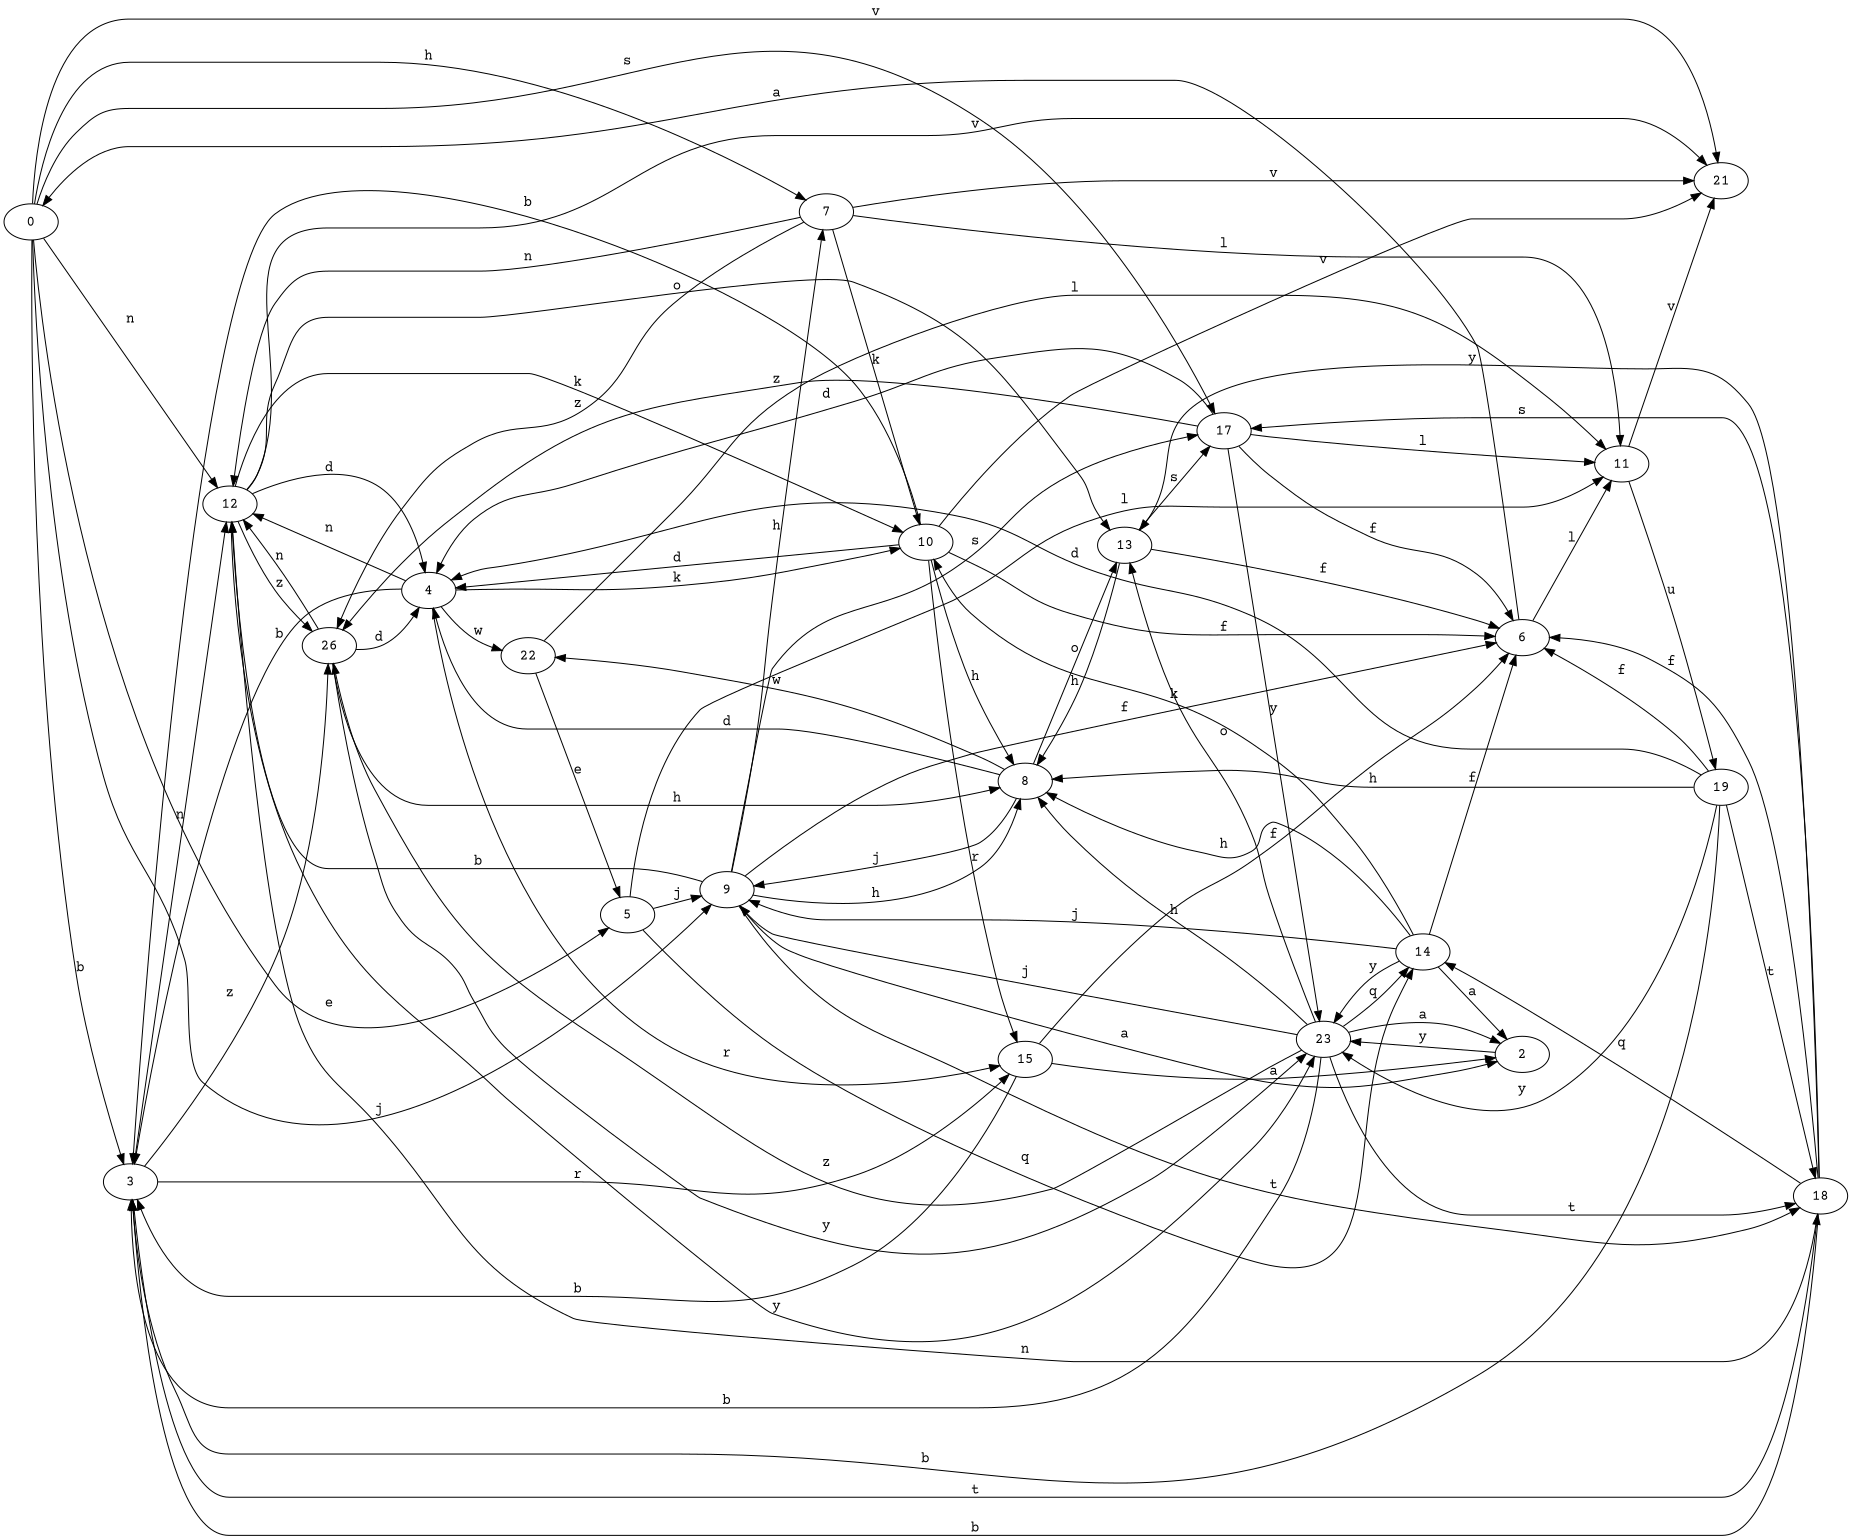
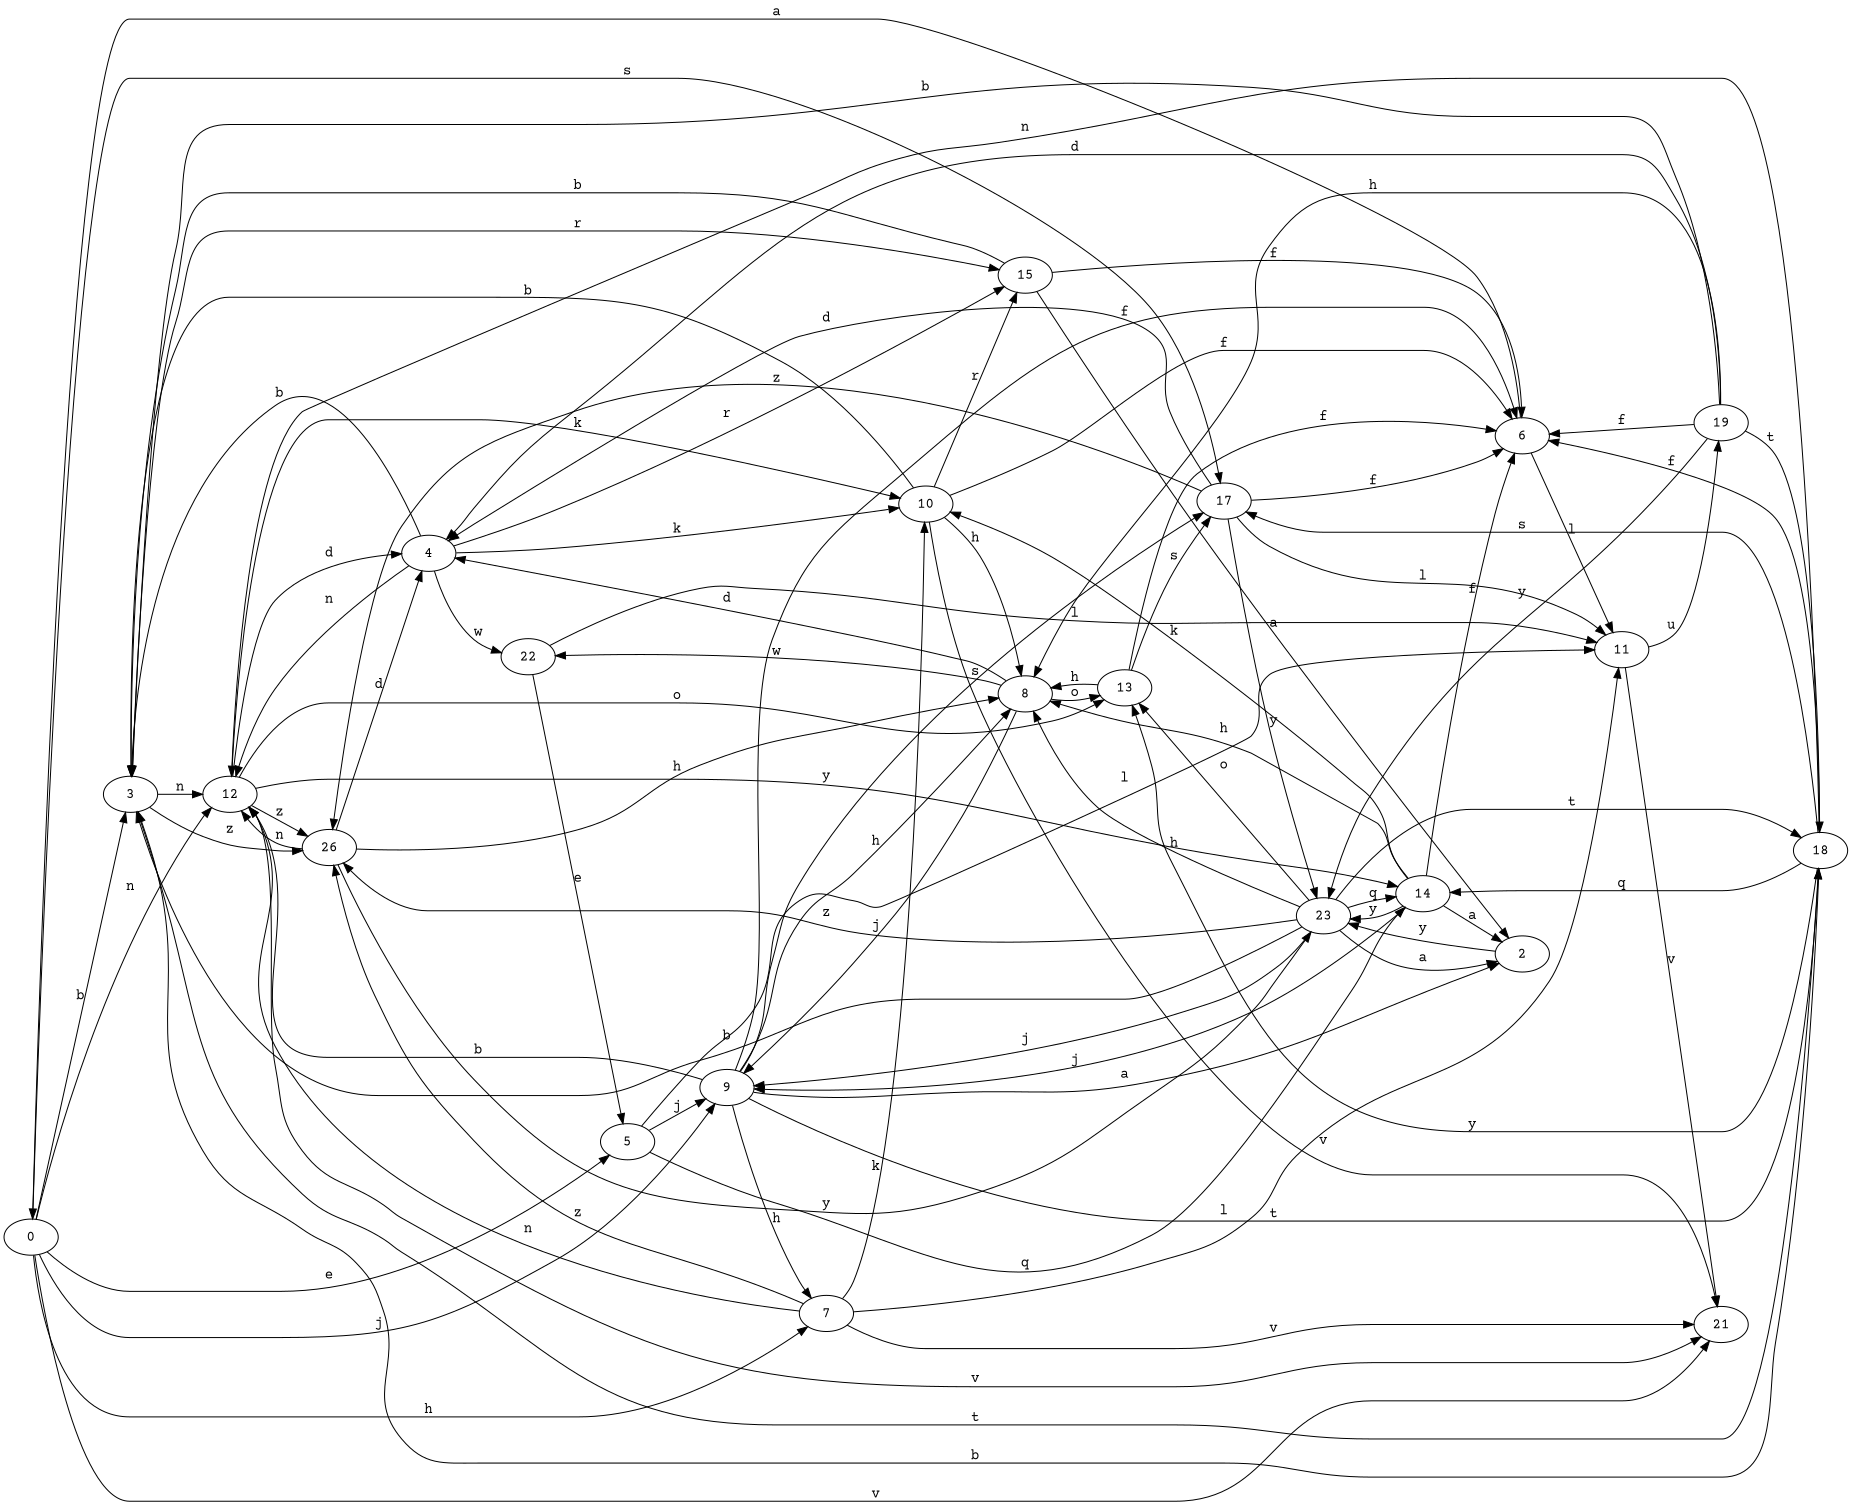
(682, 566) -> none
(630, 1202) -> (826, 785)
